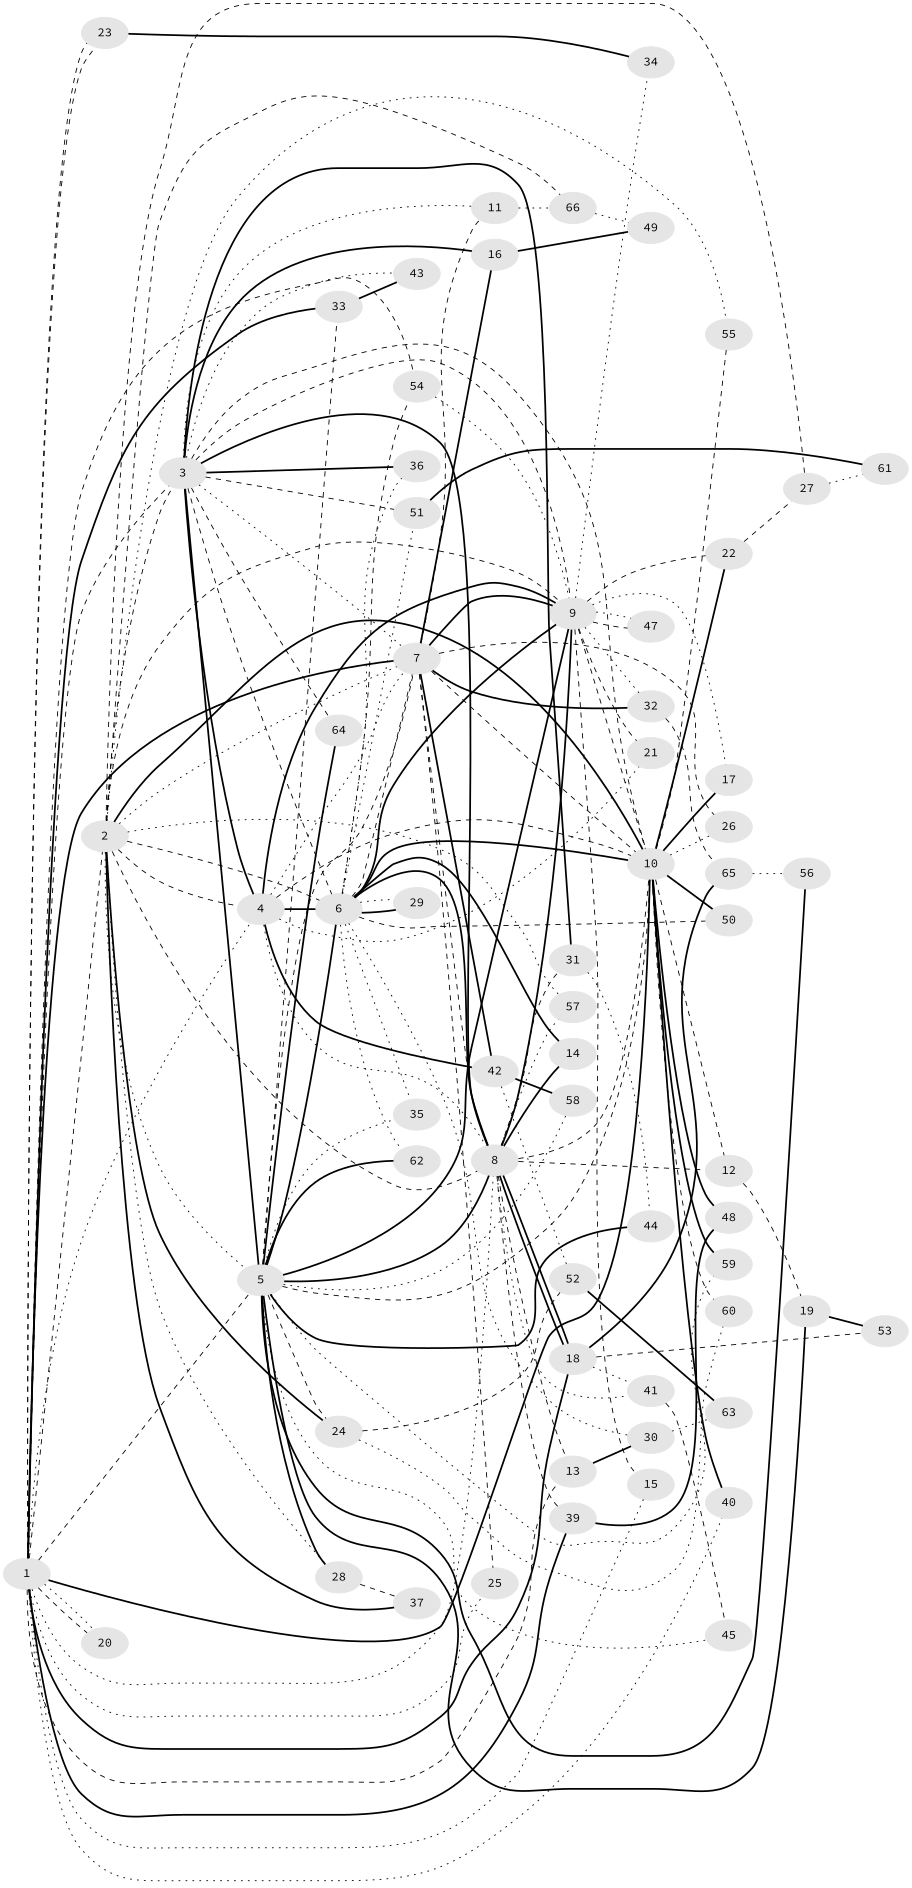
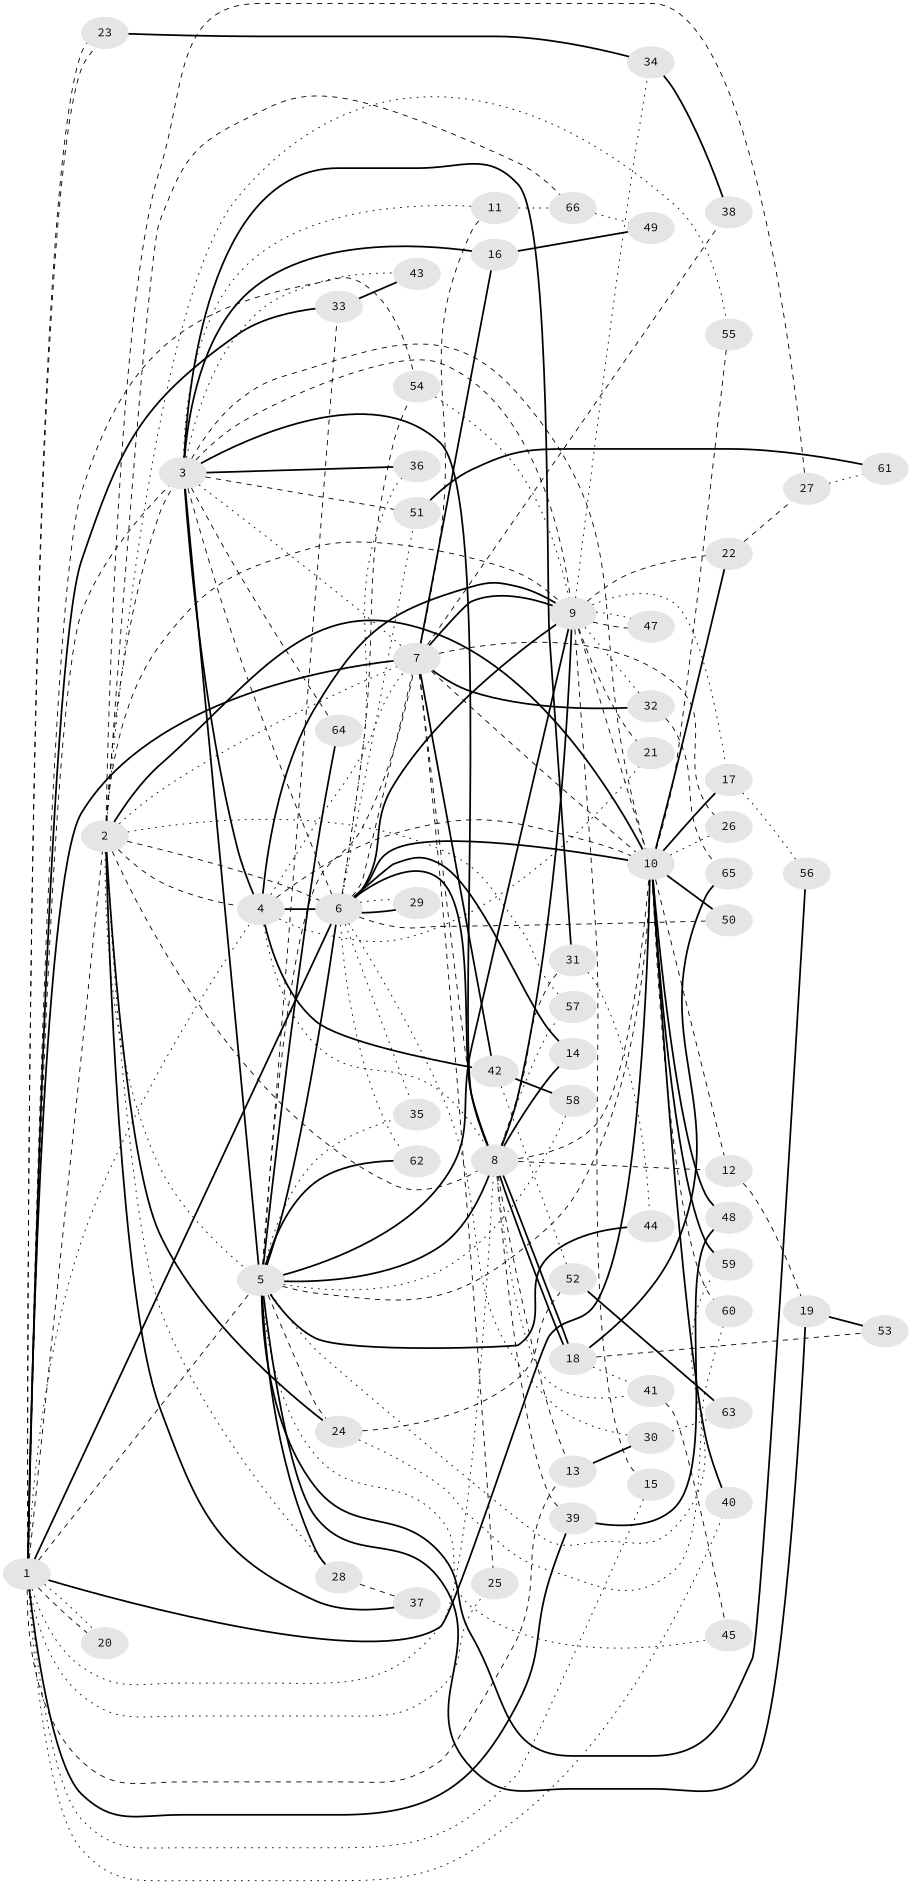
none -> (729, 212)
(768, 874) -> (770, 825)
(377, 1747) -> (183, 1242)
